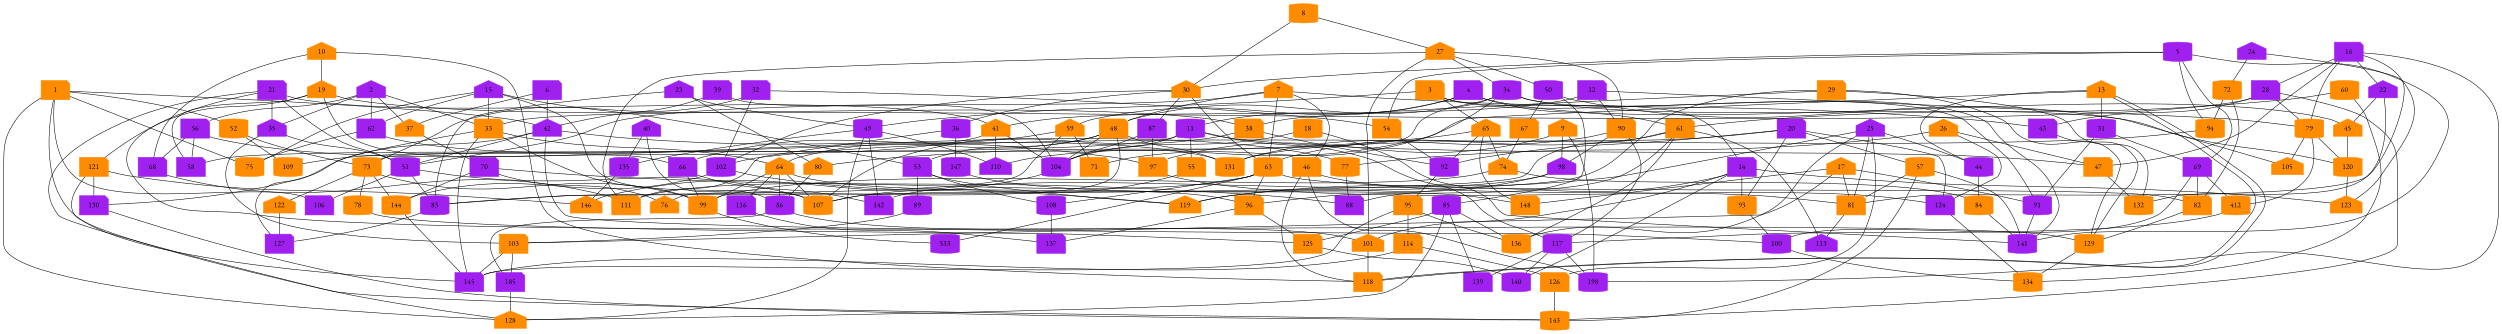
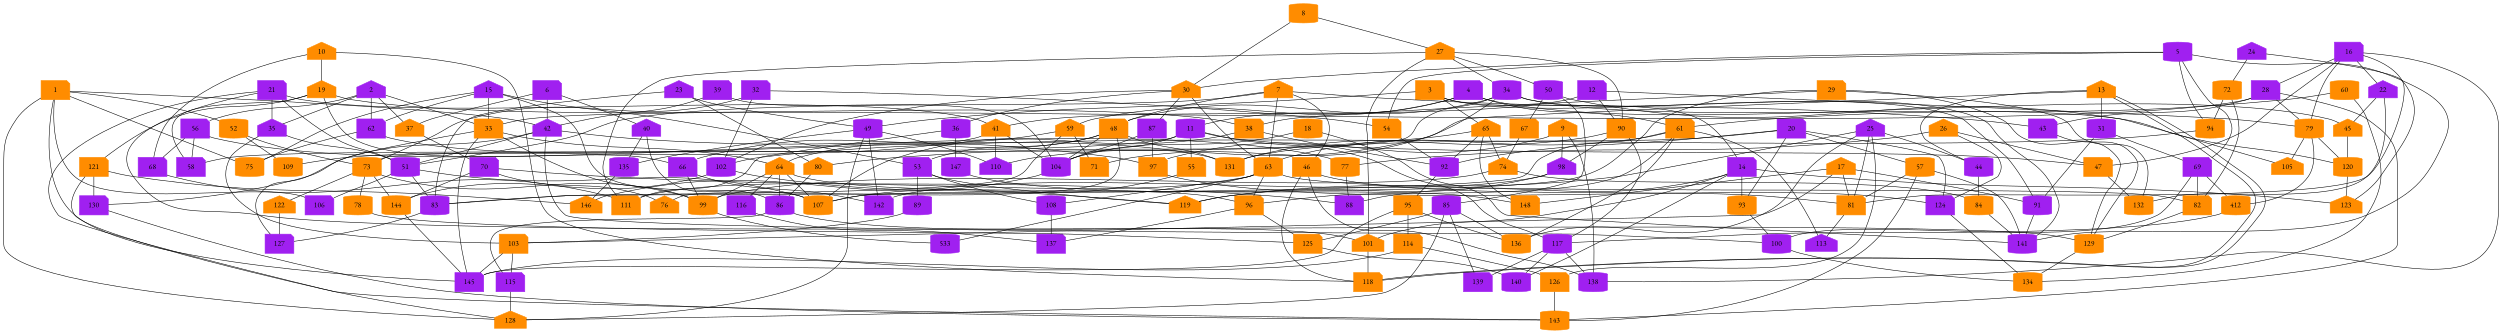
none -> (582, 103)
(510, 282) -> (510, 282)
(1593, 282) -> (1593, 282)
